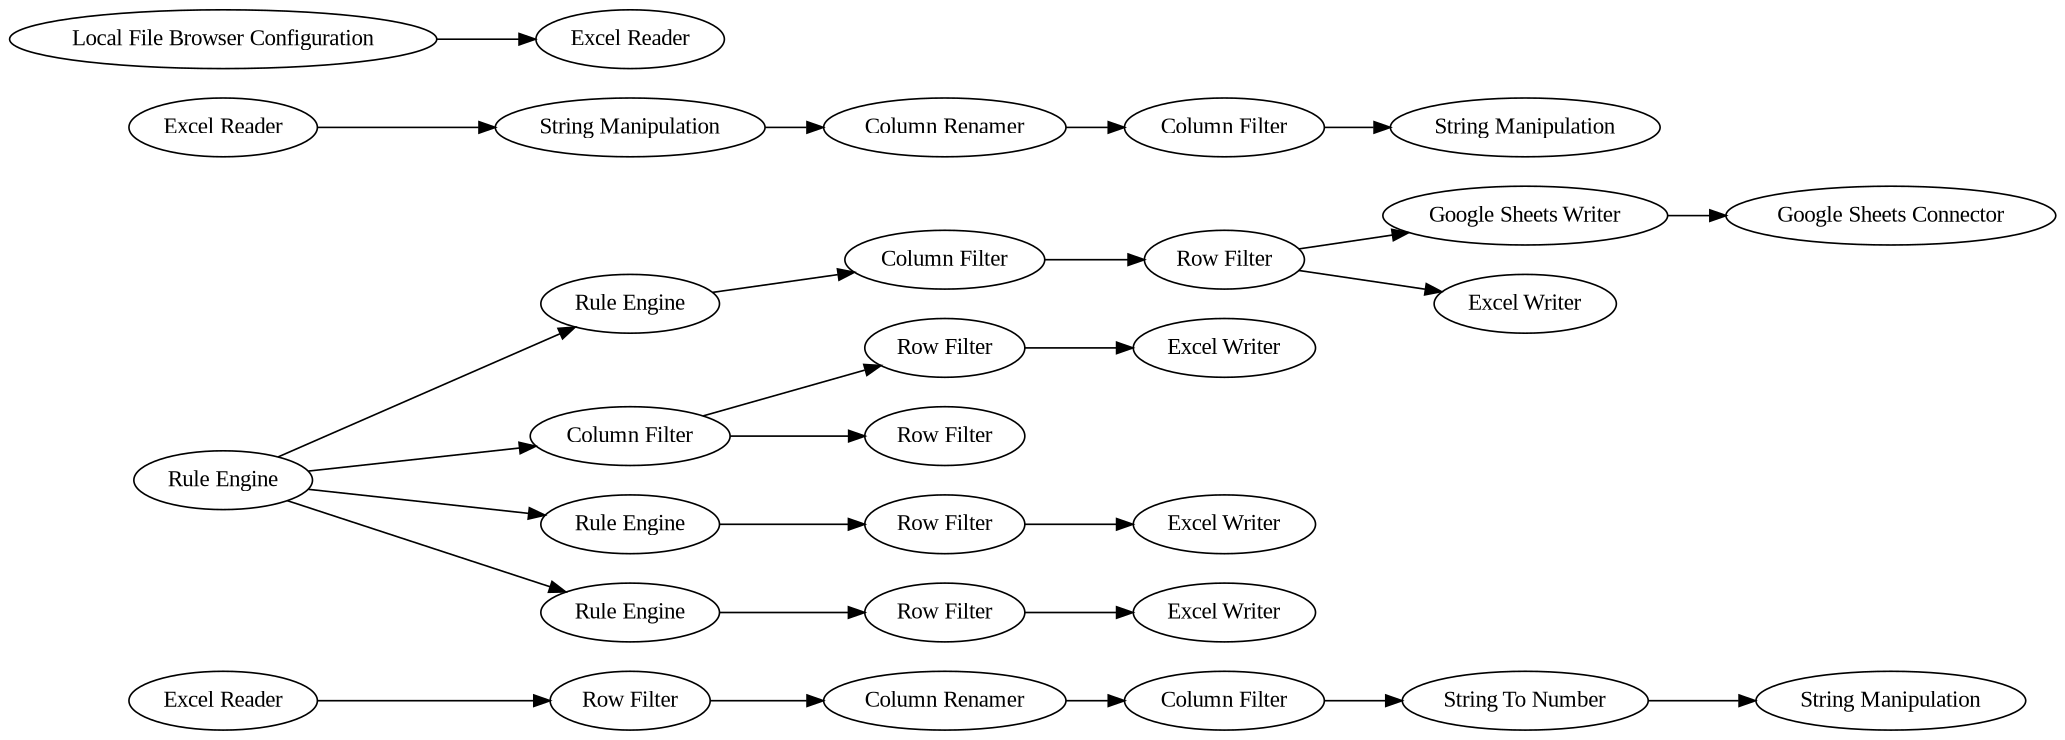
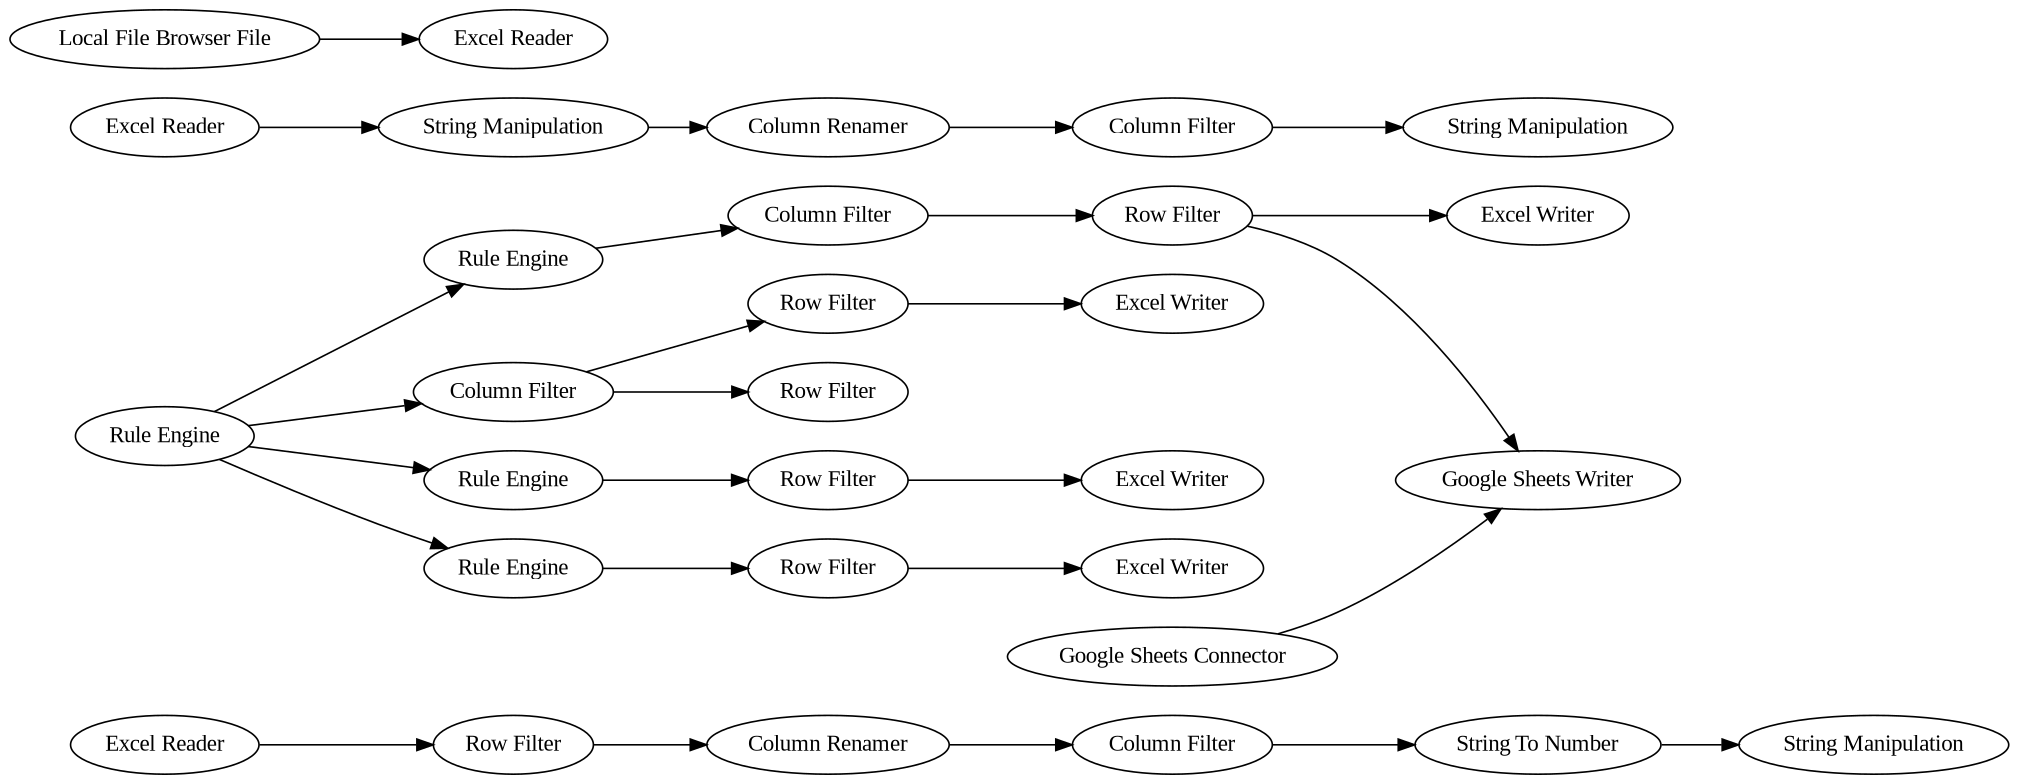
(223, 39) -> (165, 39)
(1689, 216) -> (1388, 586)
